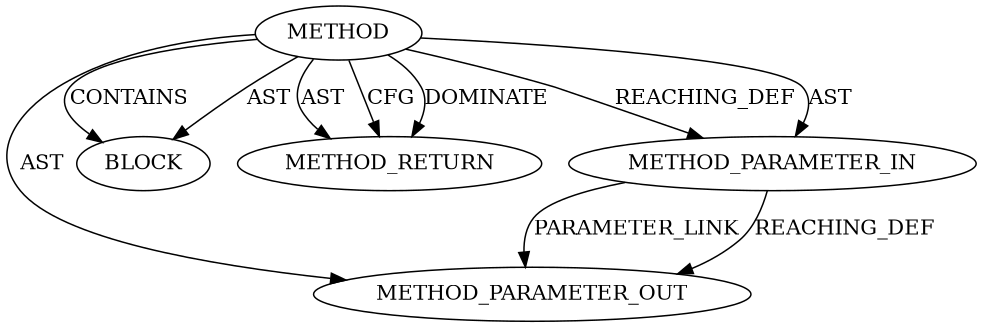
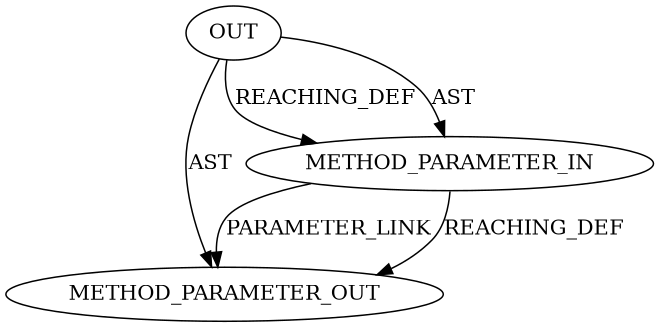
(339, 33) -> (234, 33)
(143, 164) -> none
(390, 164) -> none
